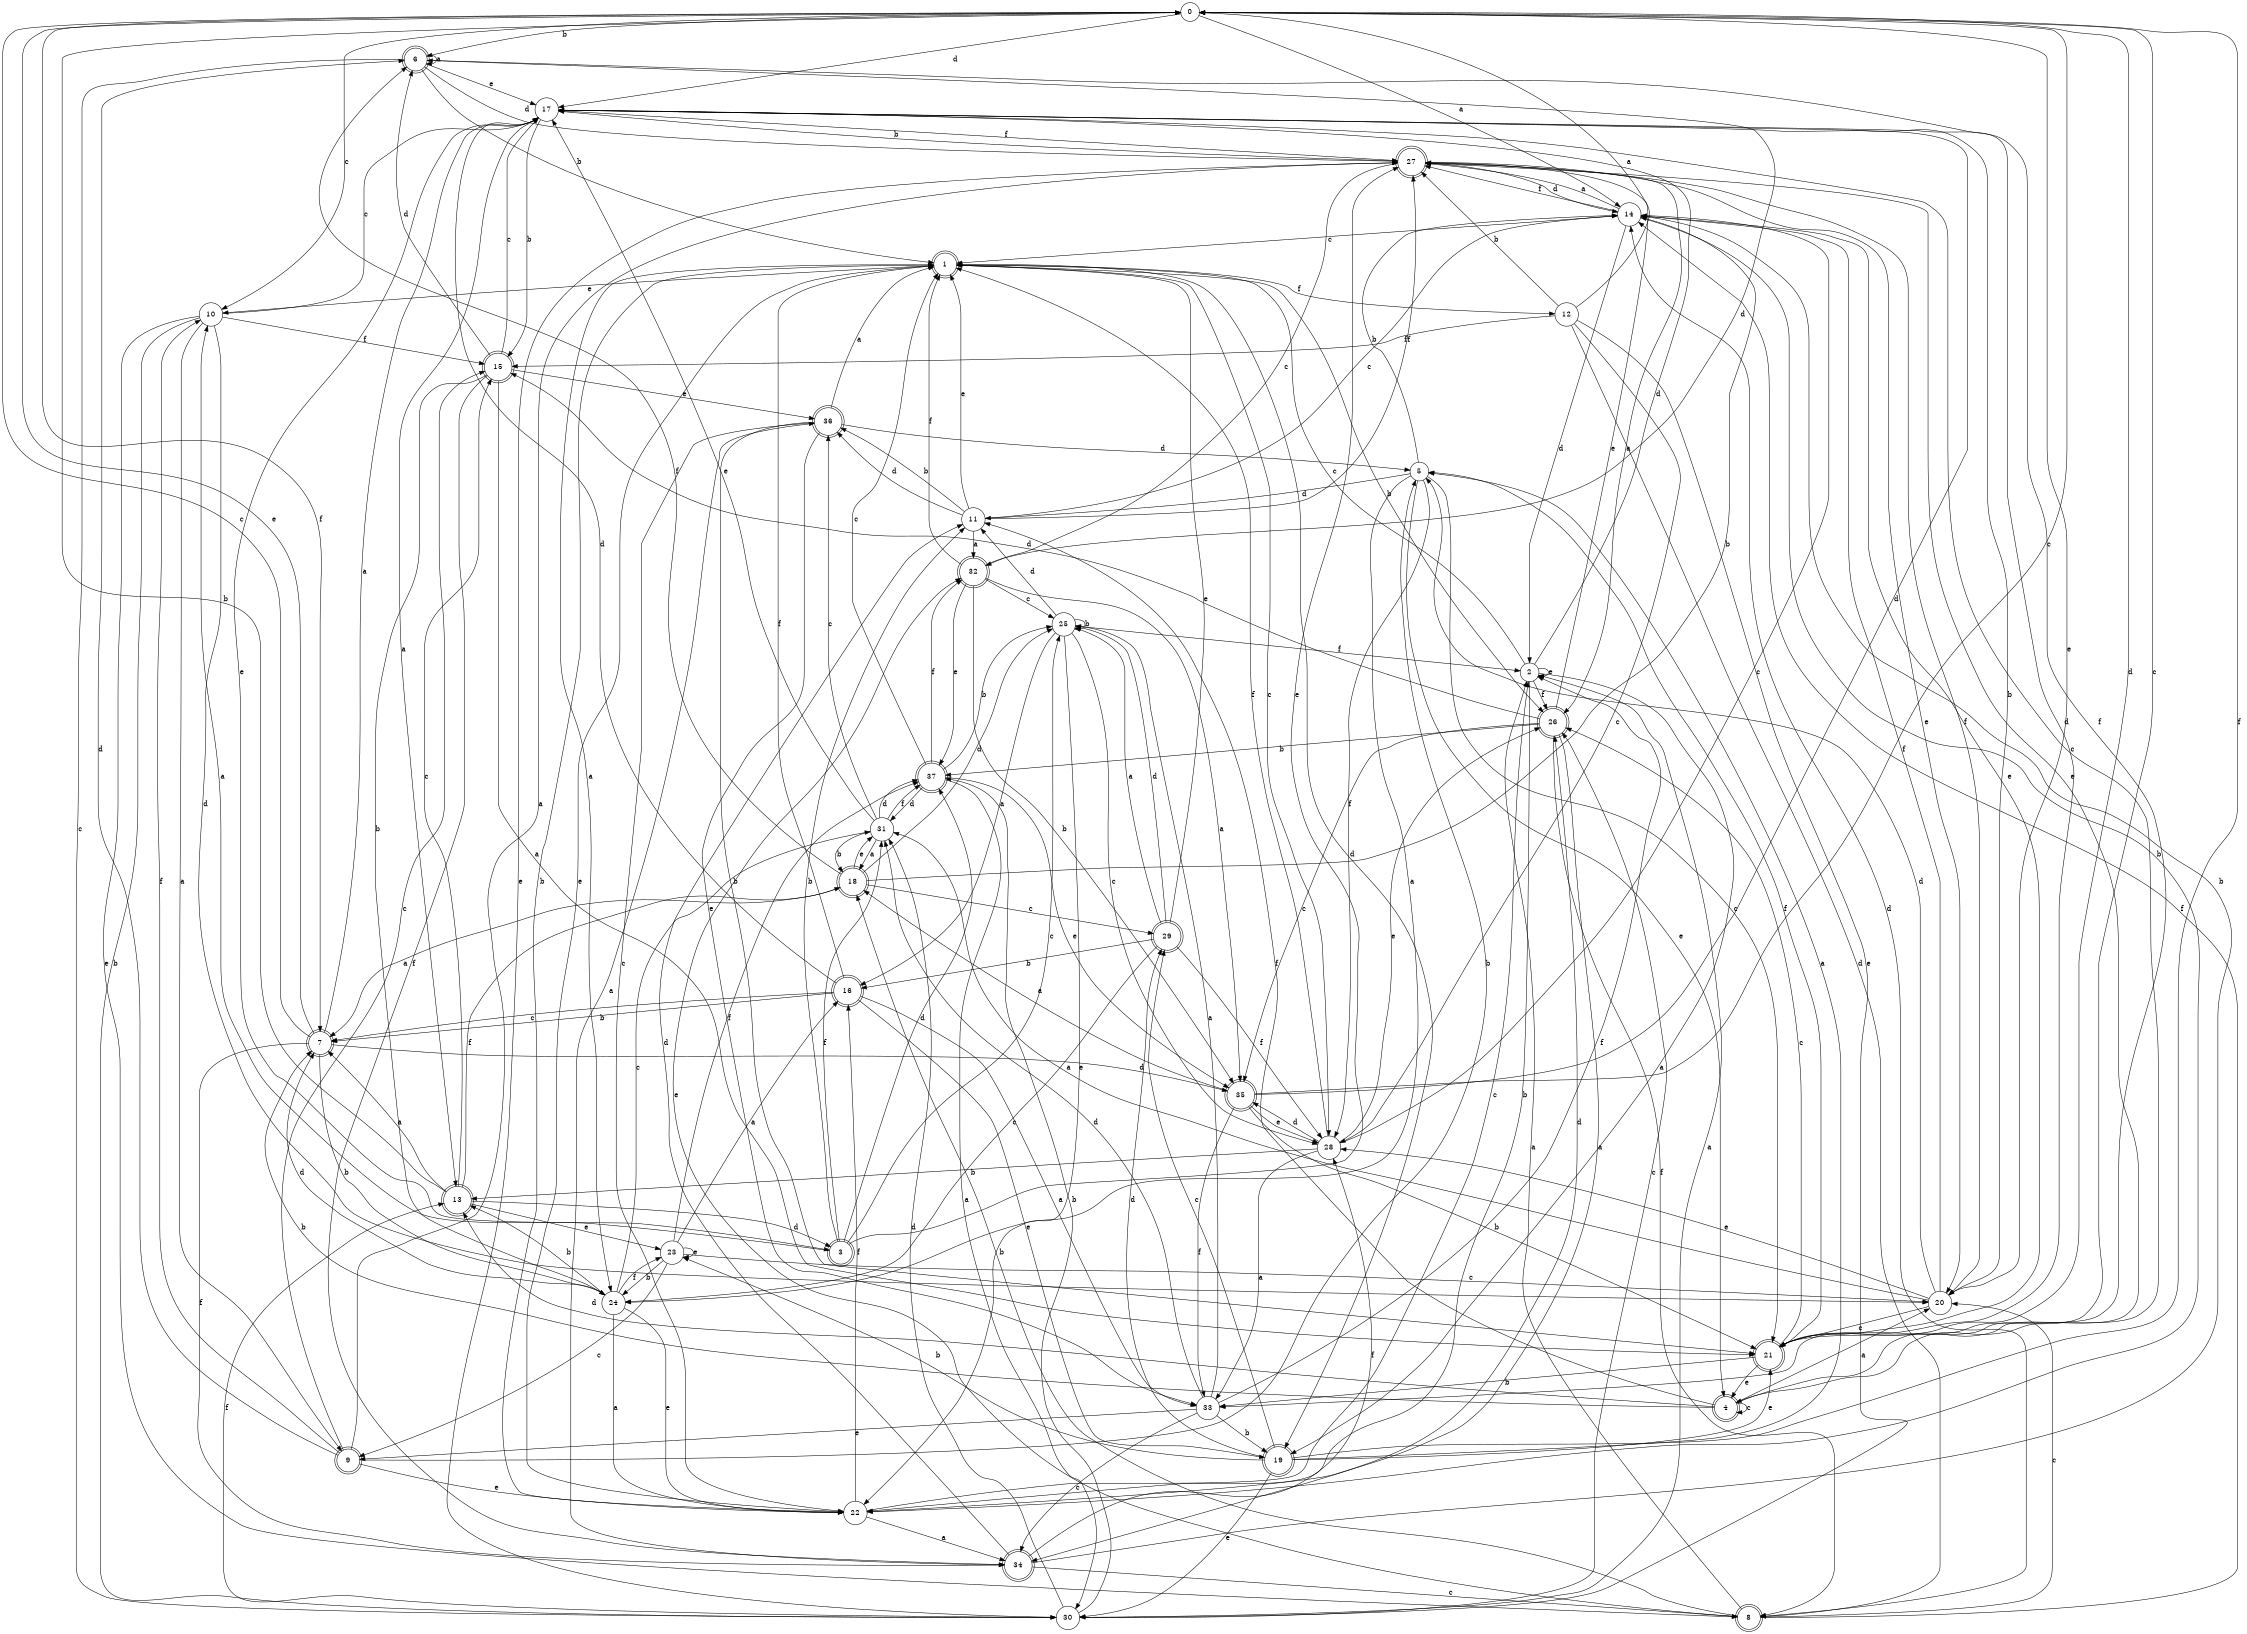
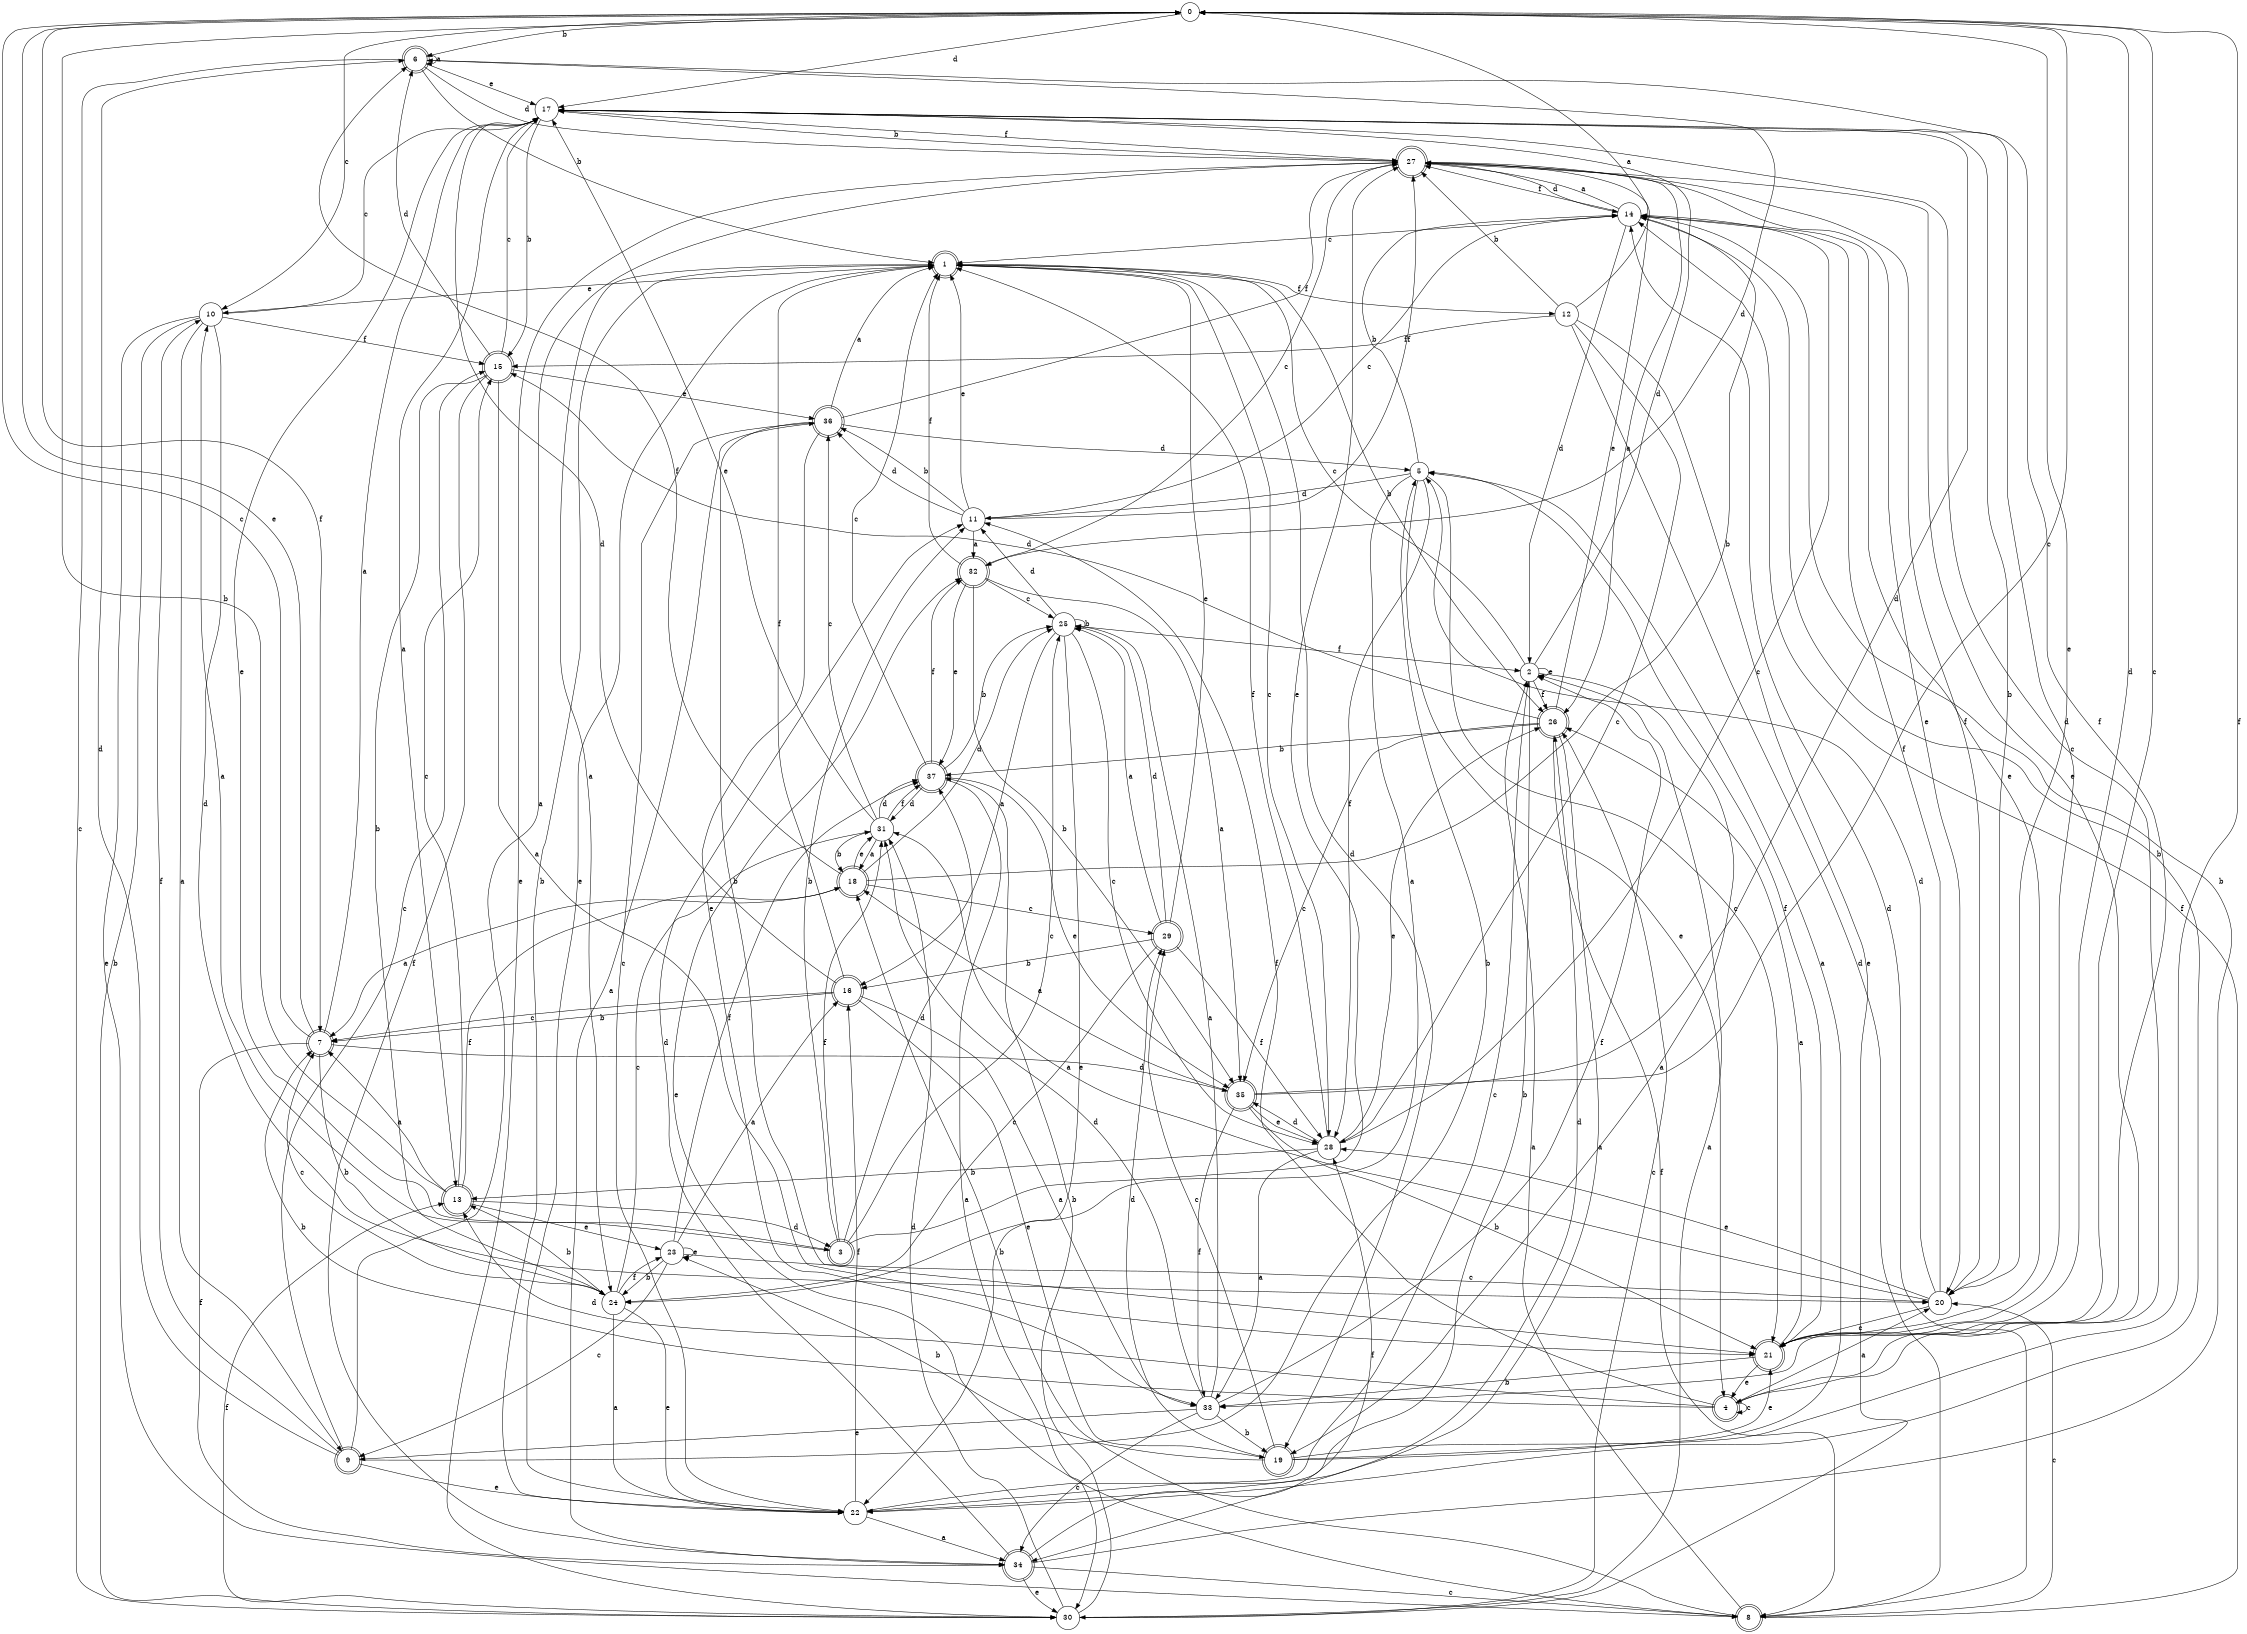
(1401, 95) -> none
none -> (1162, 334)
(1801, 1043) -> (1801, 1043)
(302, 1173) -> (302, 1173)
(1195, 1568) -> (1035, 1597)
